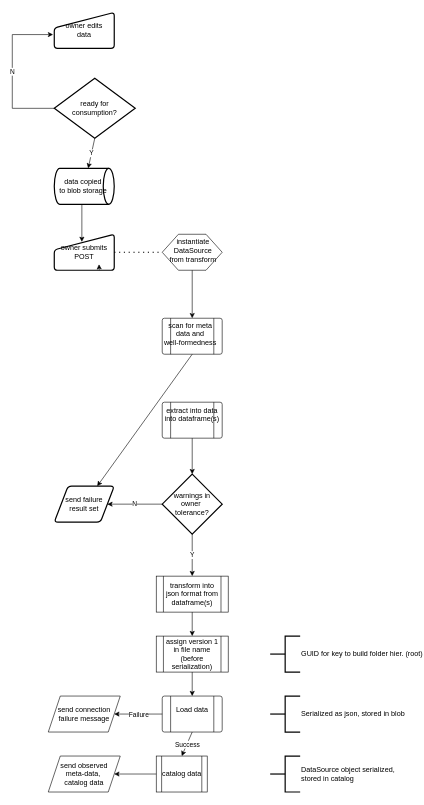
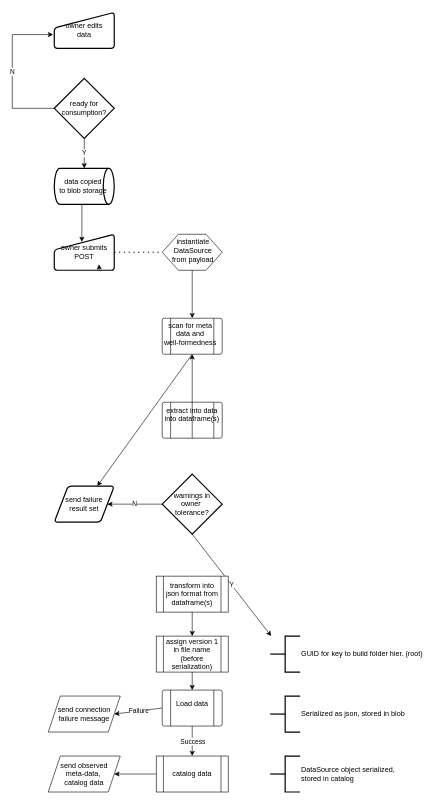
(95, 108) -> (84, 108)
(193, 251) -> (193, 251)
(192, 468) -> (192, 359)
(192, 554) -> (231, 584)
(192, 714) -> (192, 708)
(182, 774) -> (192, 774)
